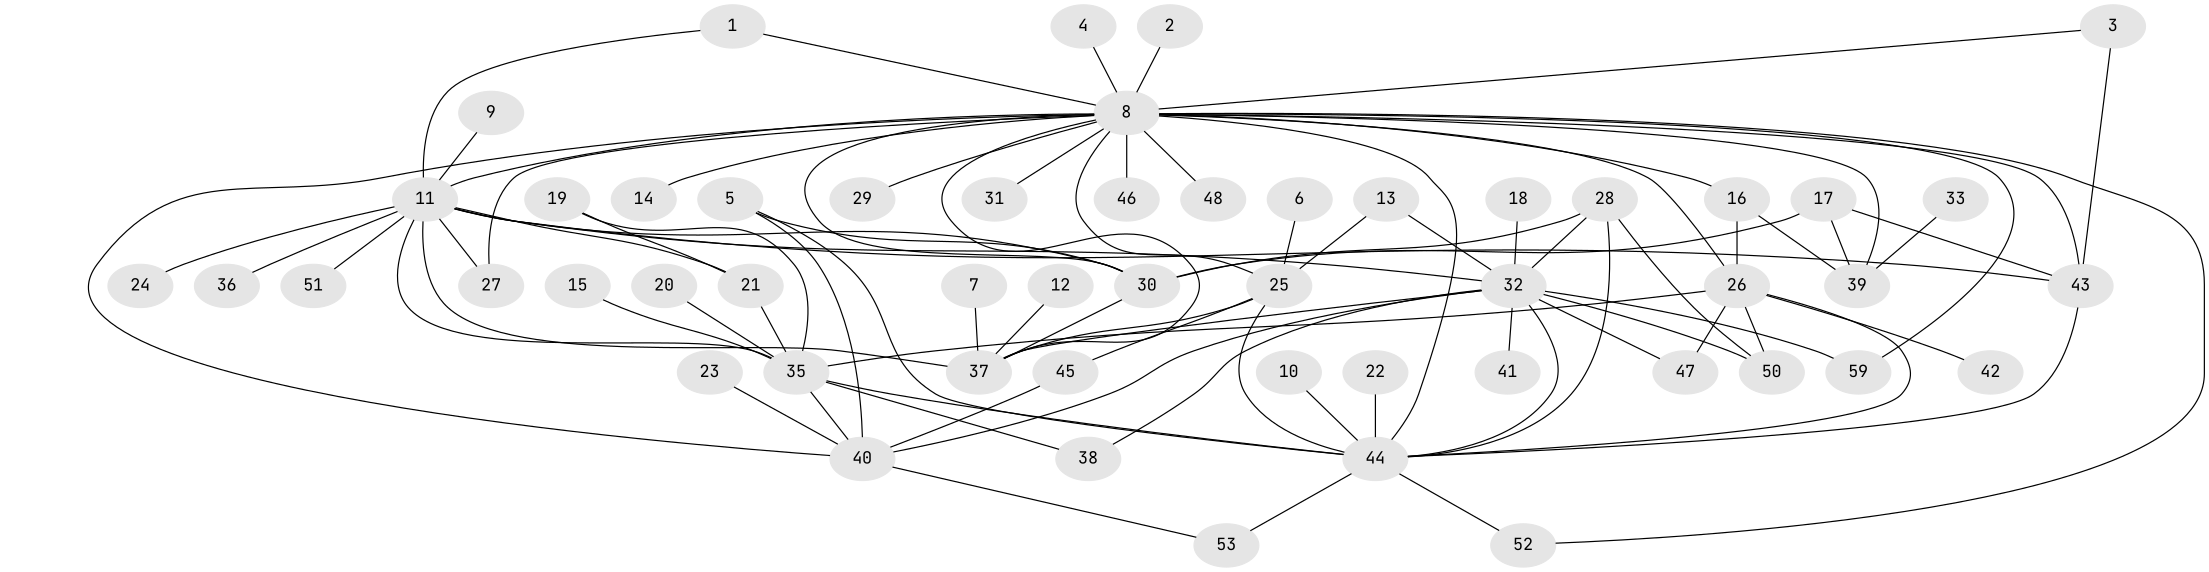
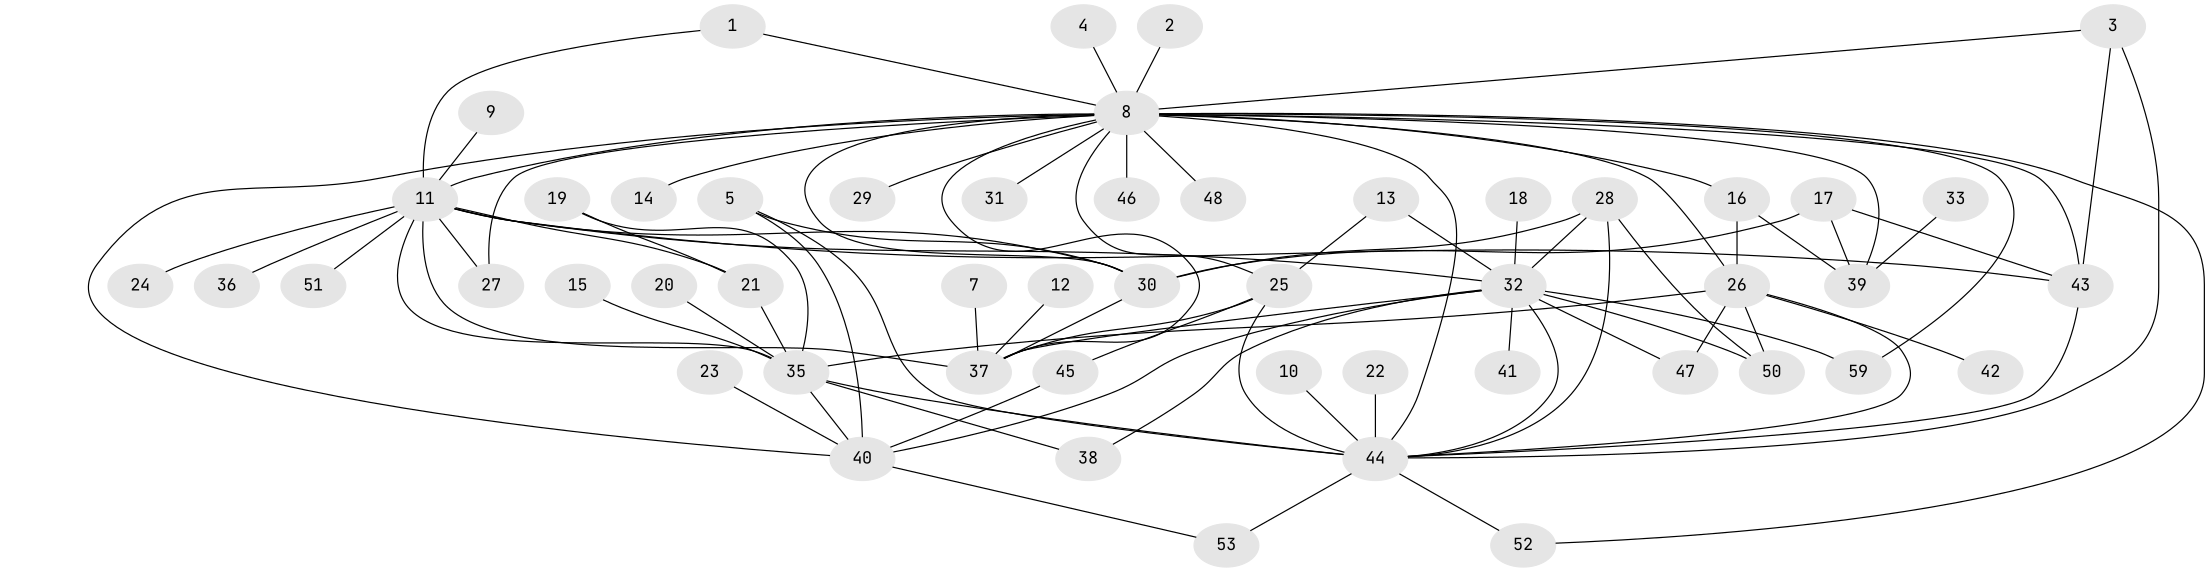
(1300, 199) -> none
none -> (1937, 428)
